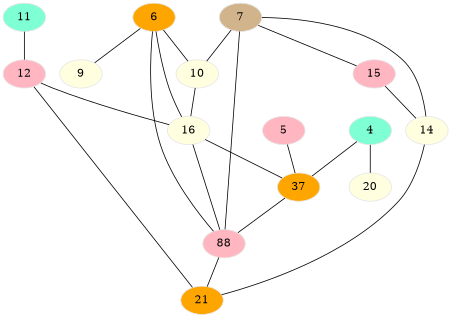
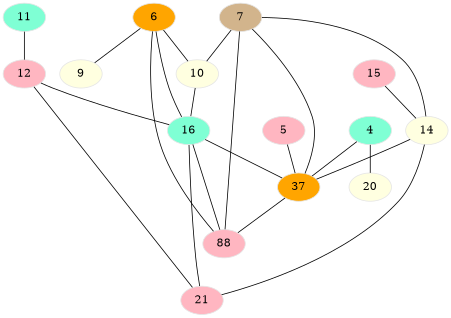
(307, 46) -> (303, 94)
(189, 130) -> (189, 130)
none -> (364, 160)
(213, 272) -> (192, 216)
(202, 300) -> (202, 300)
